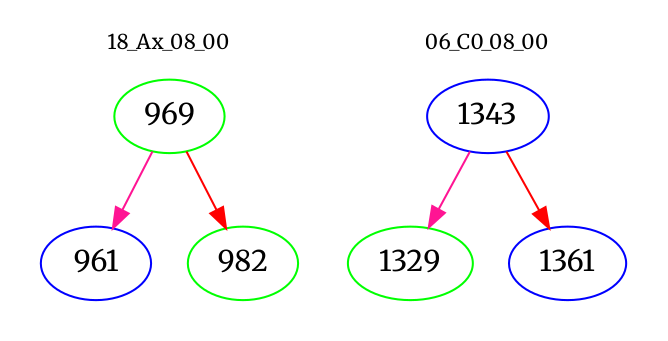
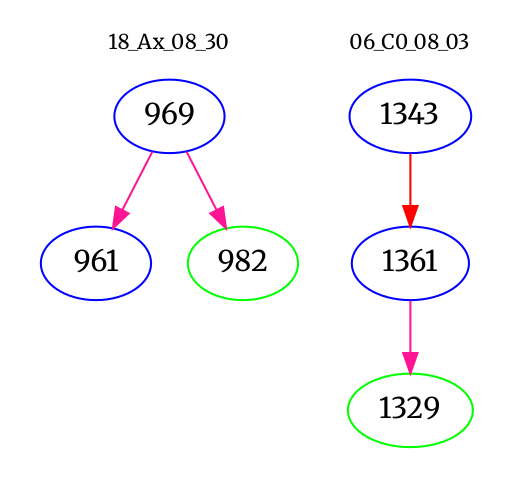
(169, 44) -> (169, 44)
(487, 44) -> (410, 44)
(169, 116) -> (169, 116)
(454, 180) -> (410, 327)
(202, 181) -> (202, 181)
